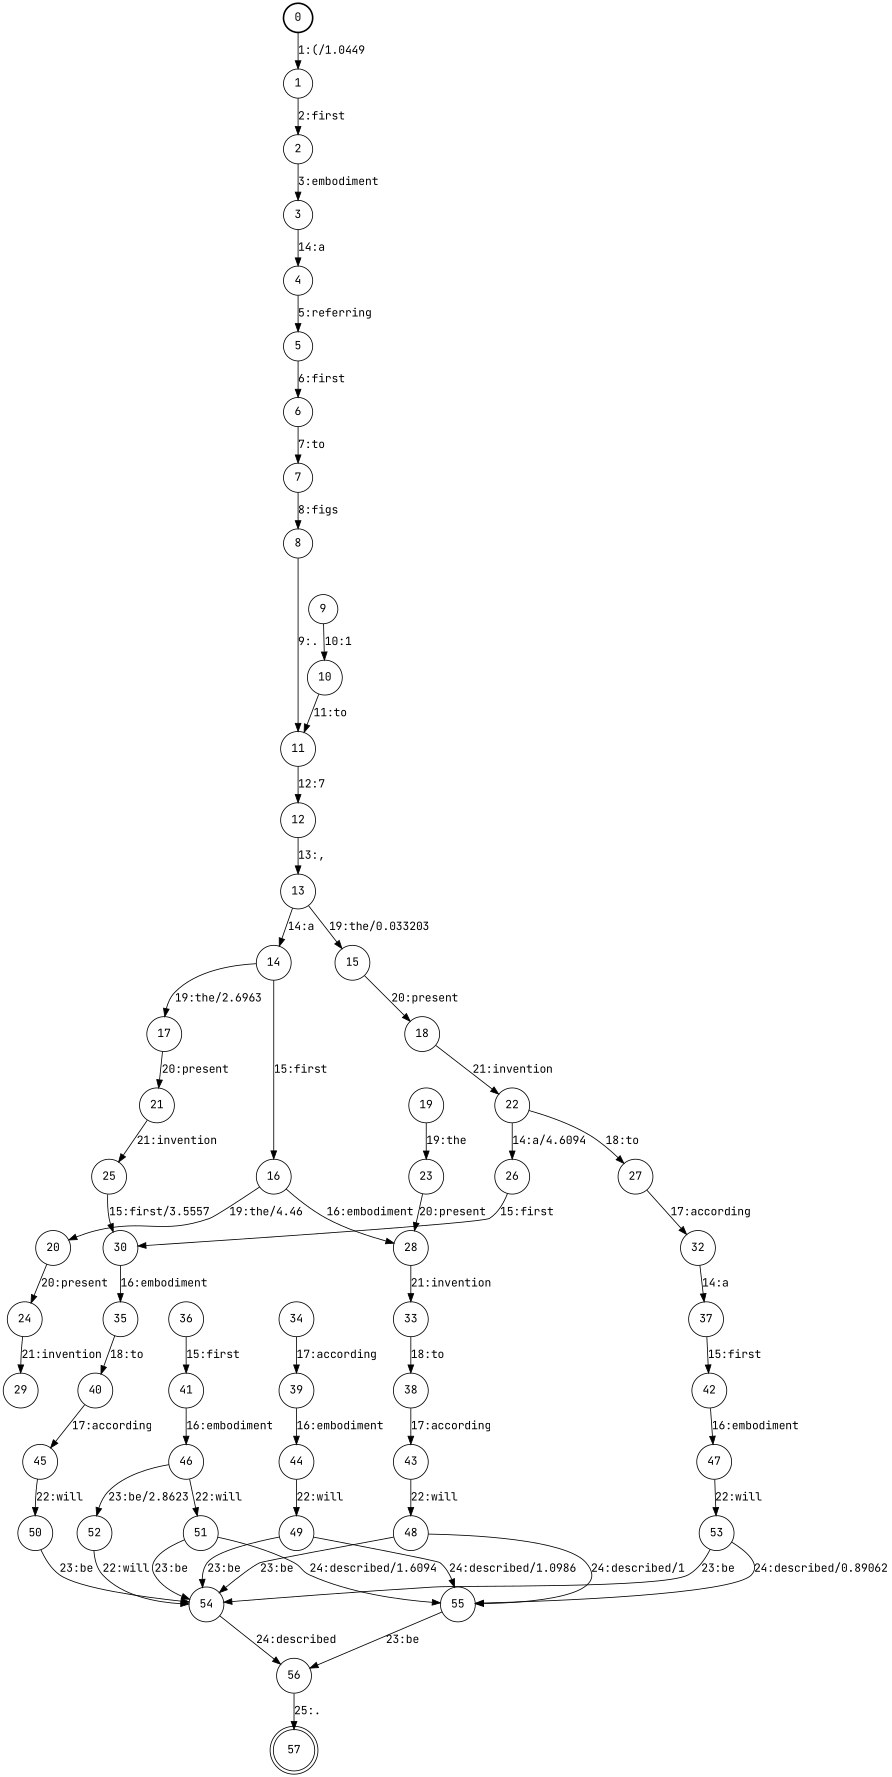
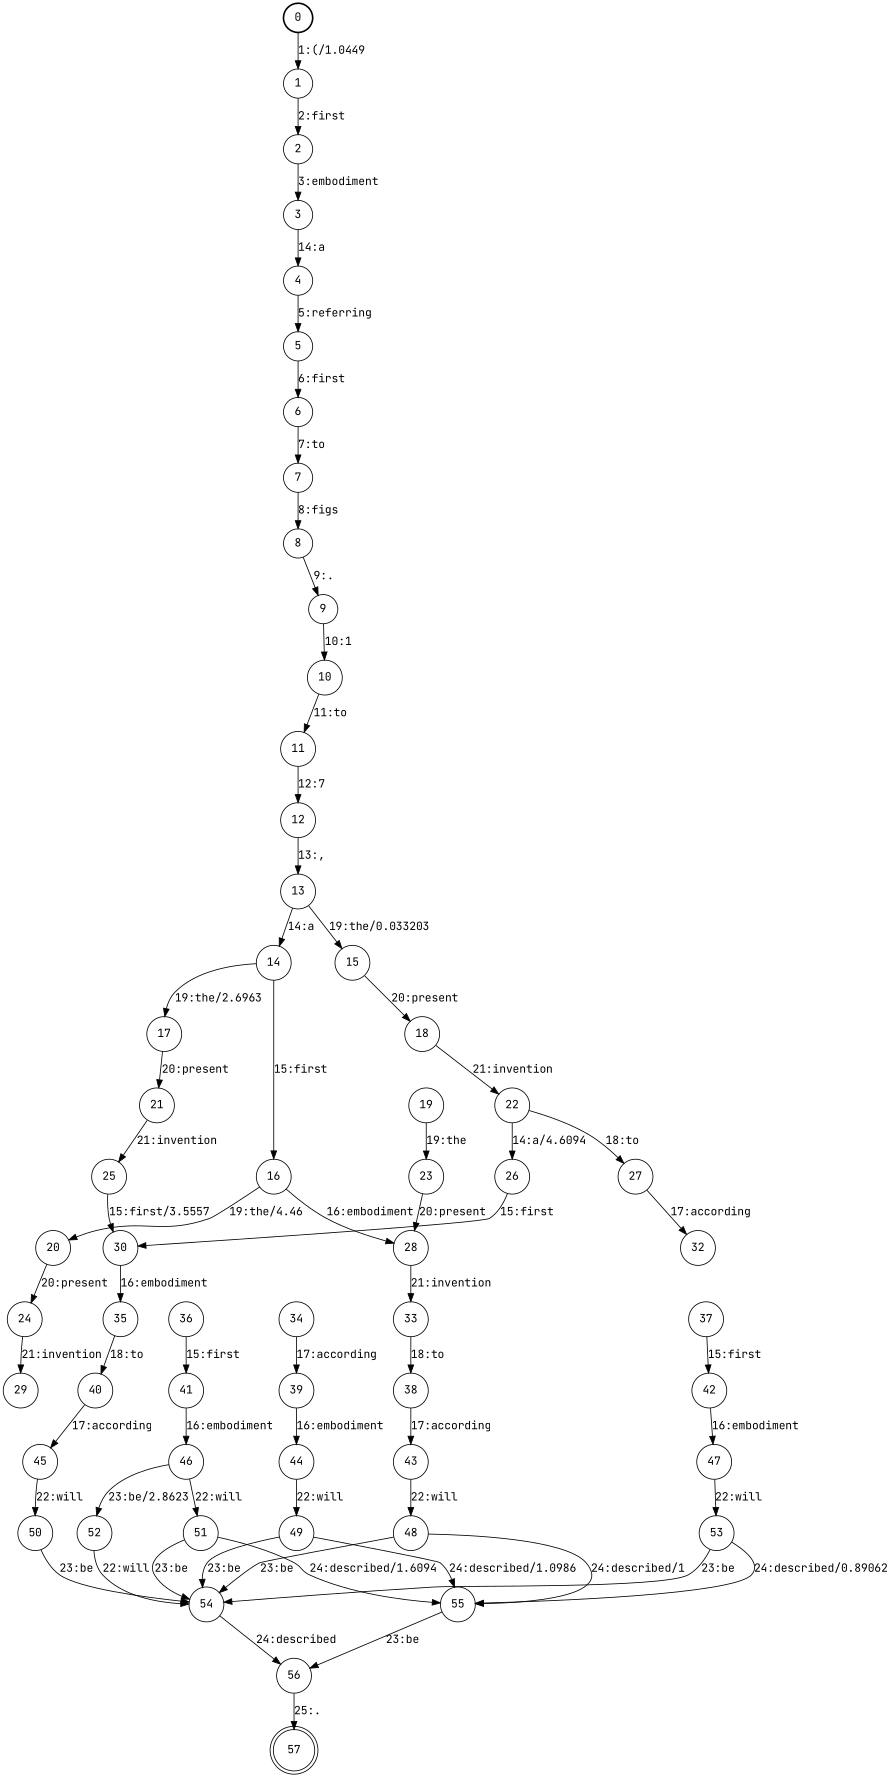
(298, 641) -> (309, 572)
(702, 1279) -> none
